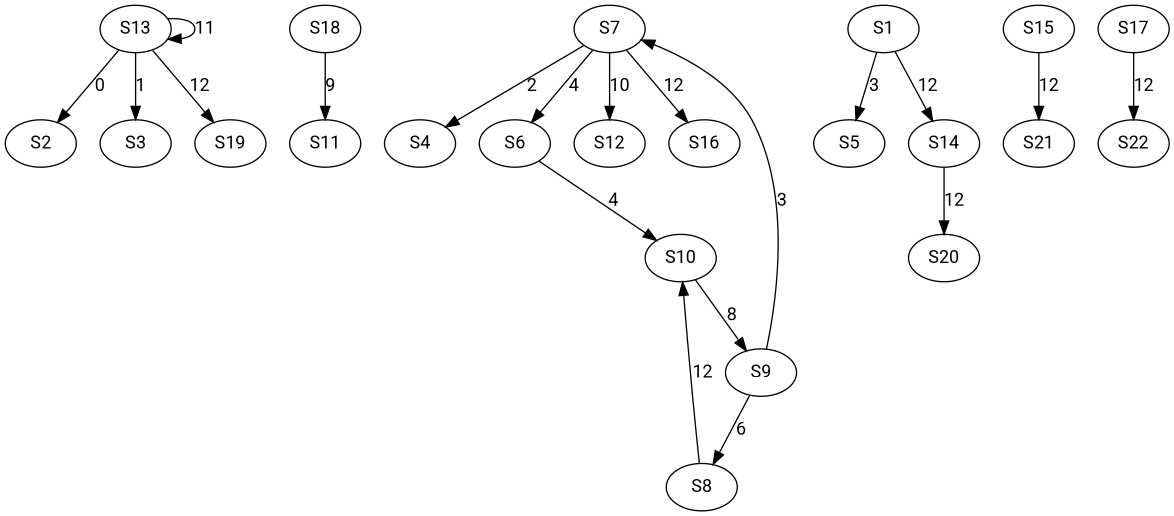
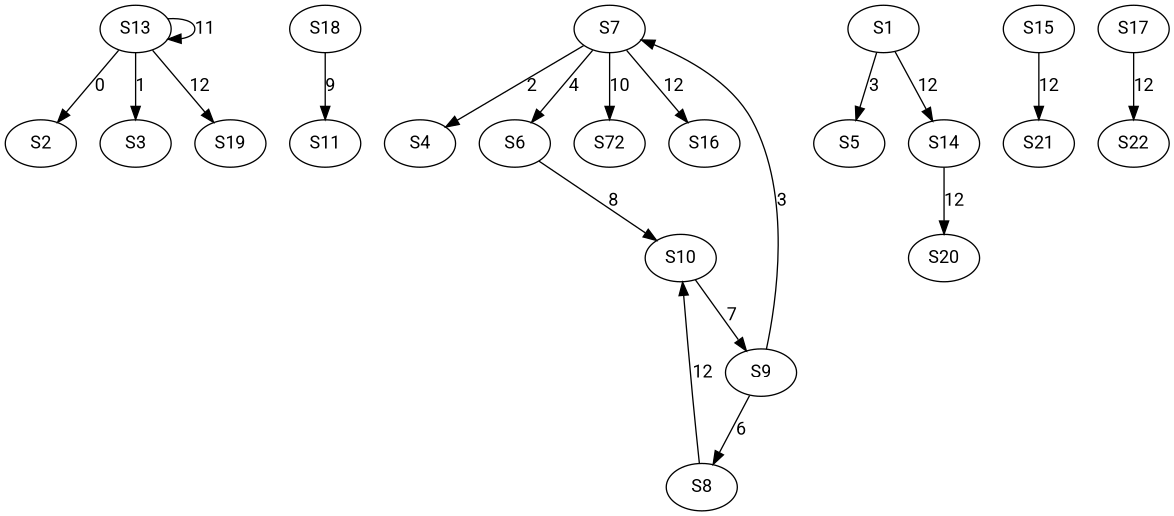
(610, 144) -> (610, 144)
(614, 201) -> (614, 201)
(732, 315) -> (732, 315)
